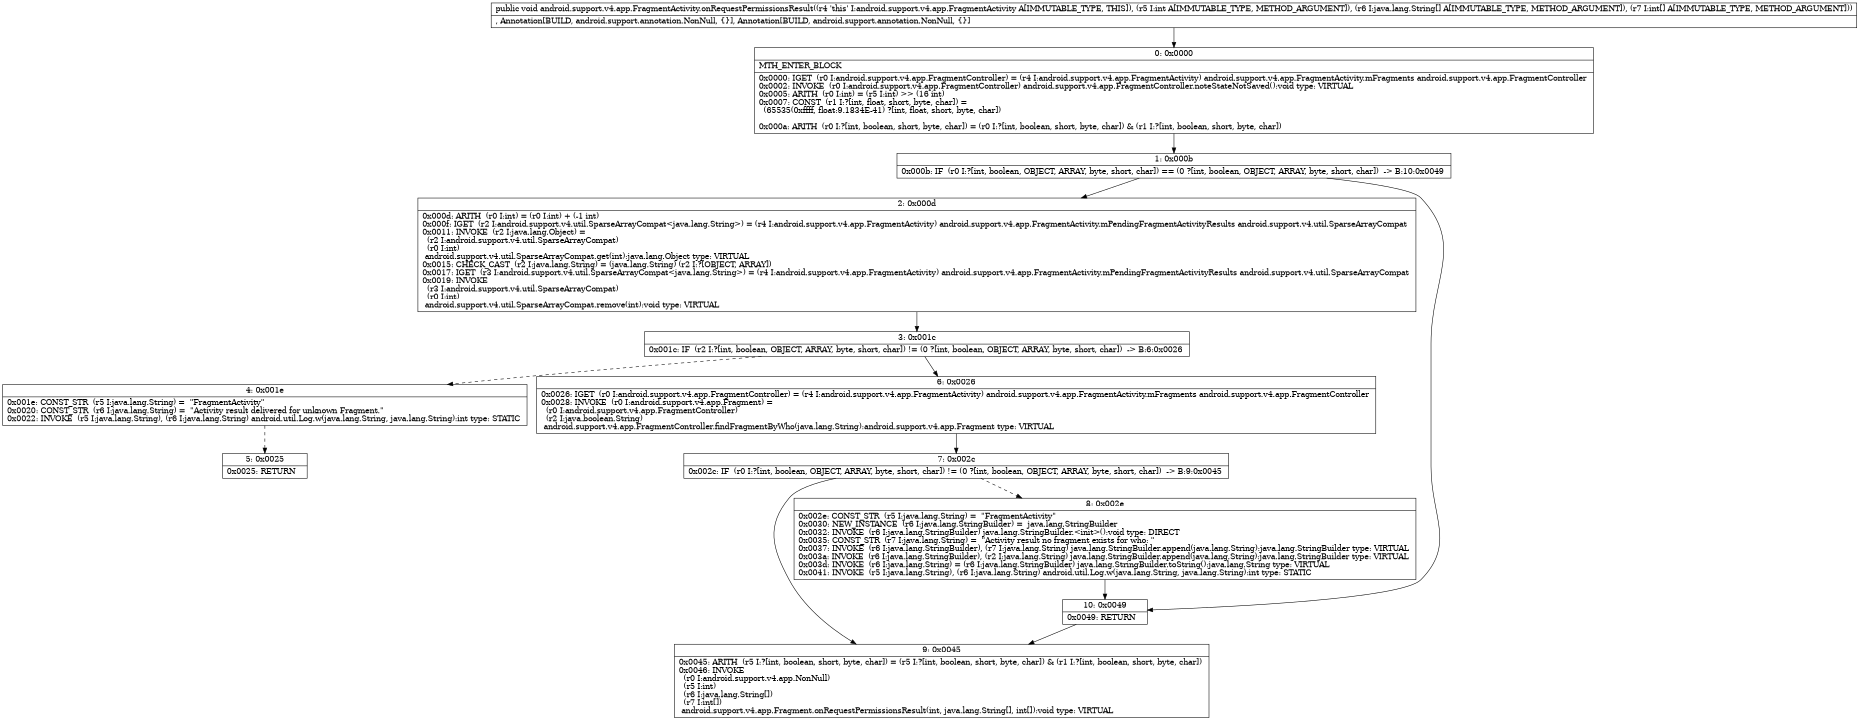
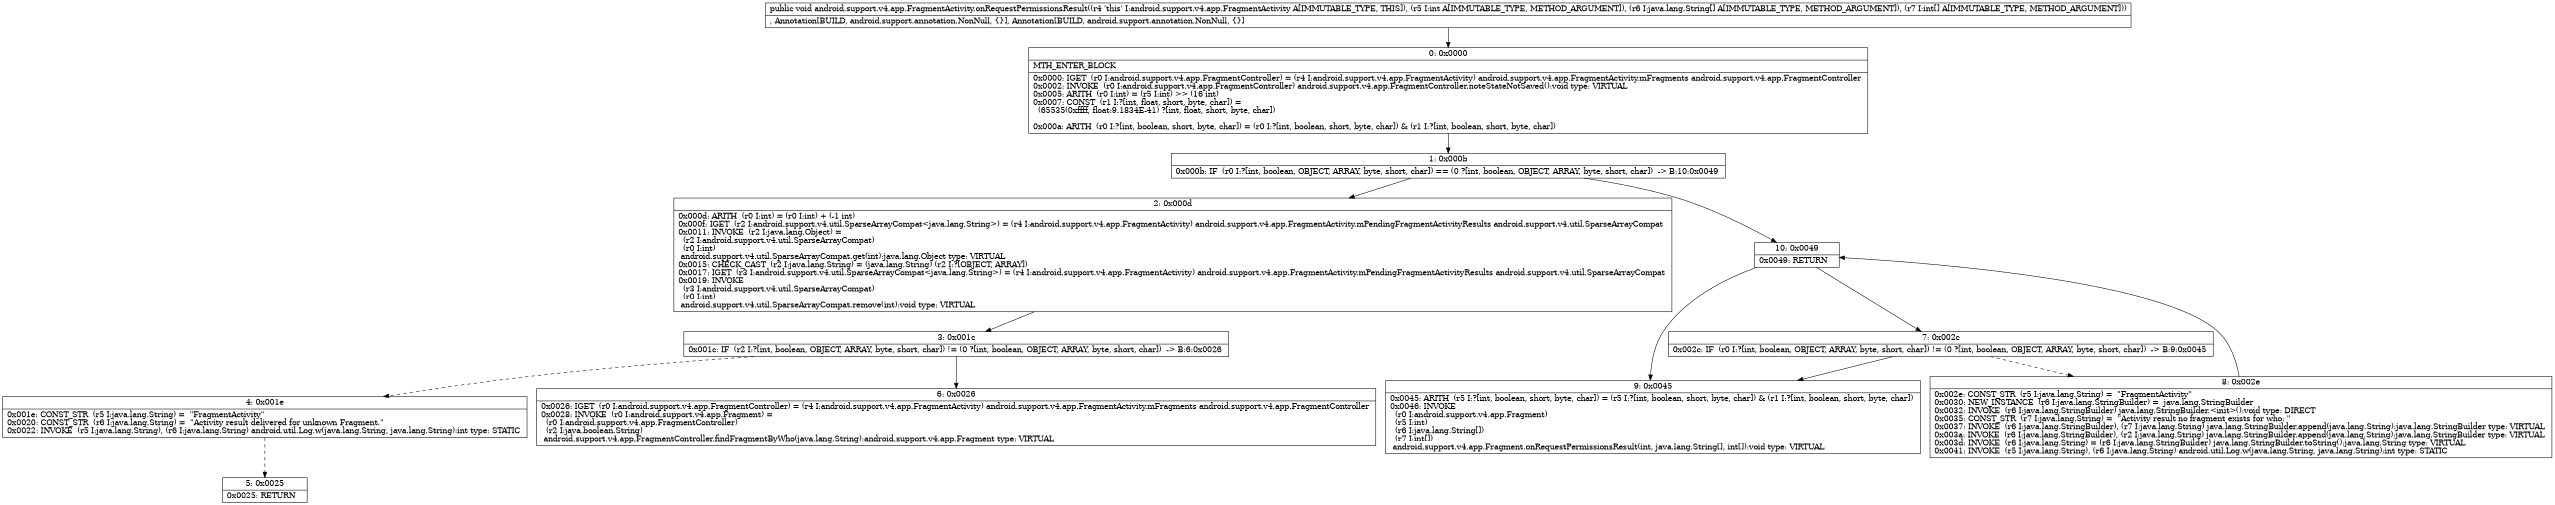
(956, 441) -> (1866, 298)
(754, 679) -> (1469, 415)
